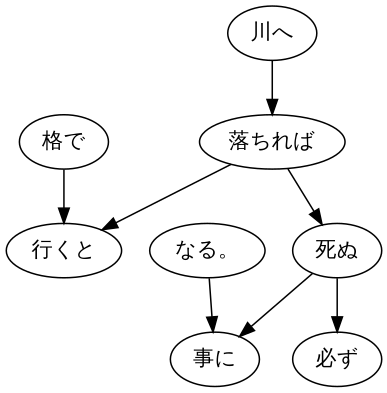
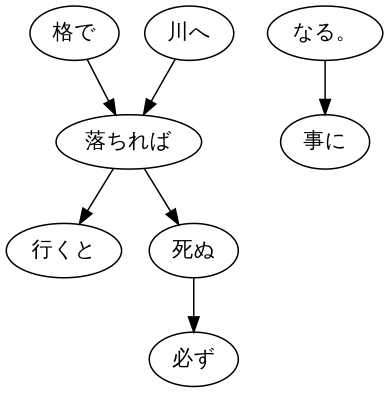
(64, 189) -> (98, 80)
(282, 300) -> none
